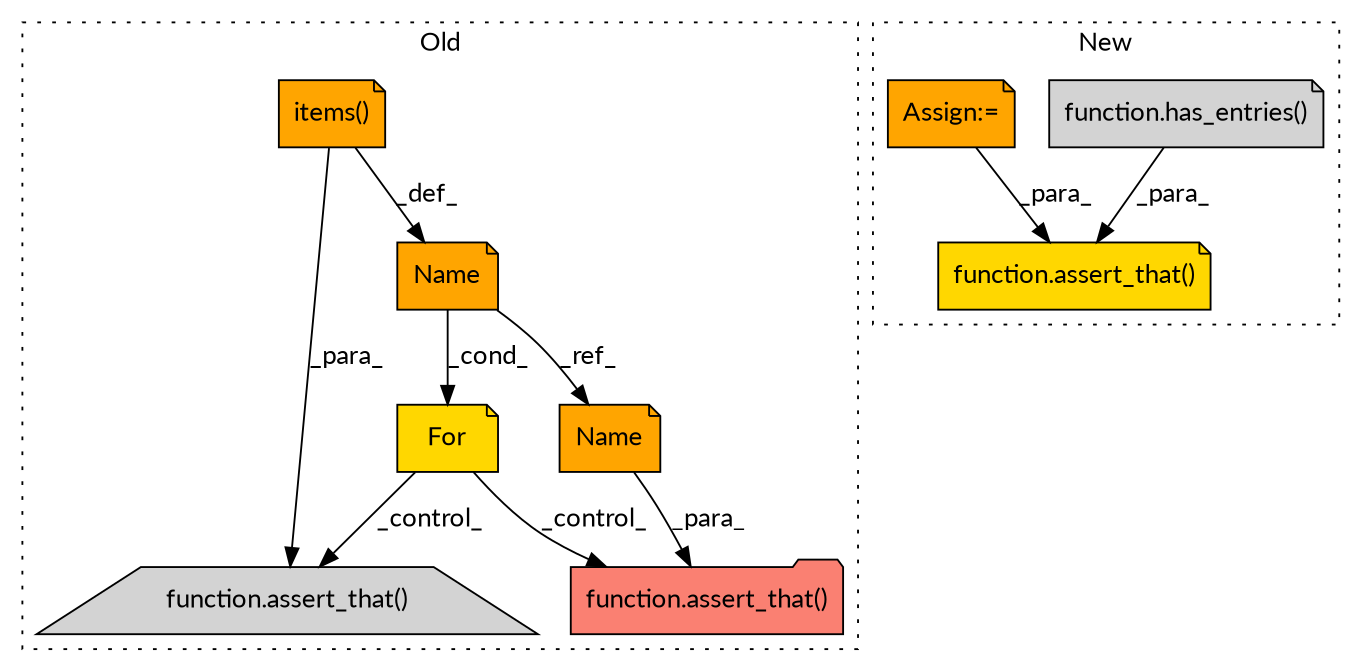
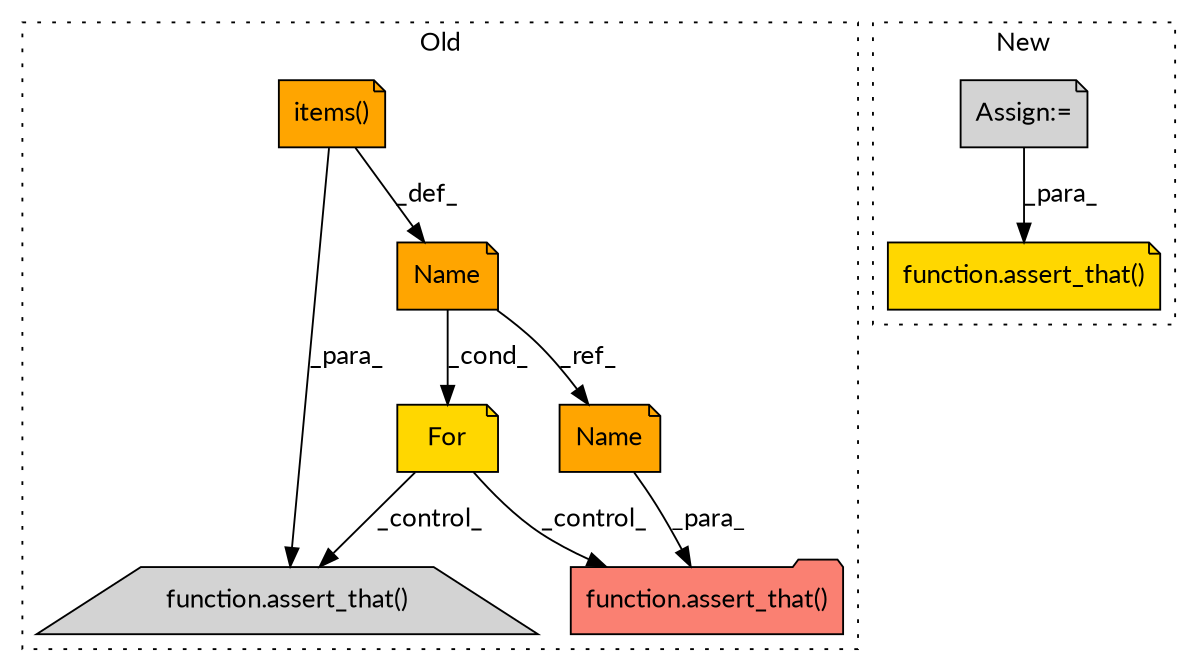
(951, 114) -> (1024, 114)
(1186, 114) -> none
